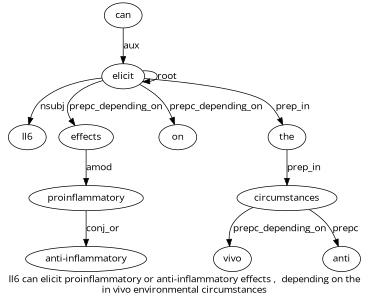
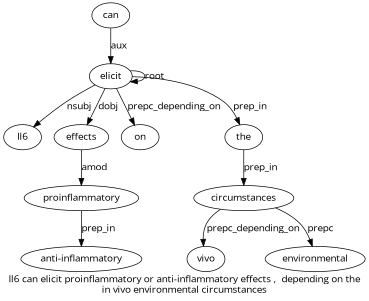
(116, 107) -> (108, 107)
(103, 229) -> (99, 229)
(342, 259) -> (315, 259)
